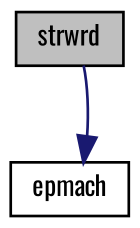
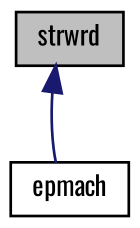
(88, 101) -> (52, 128)
